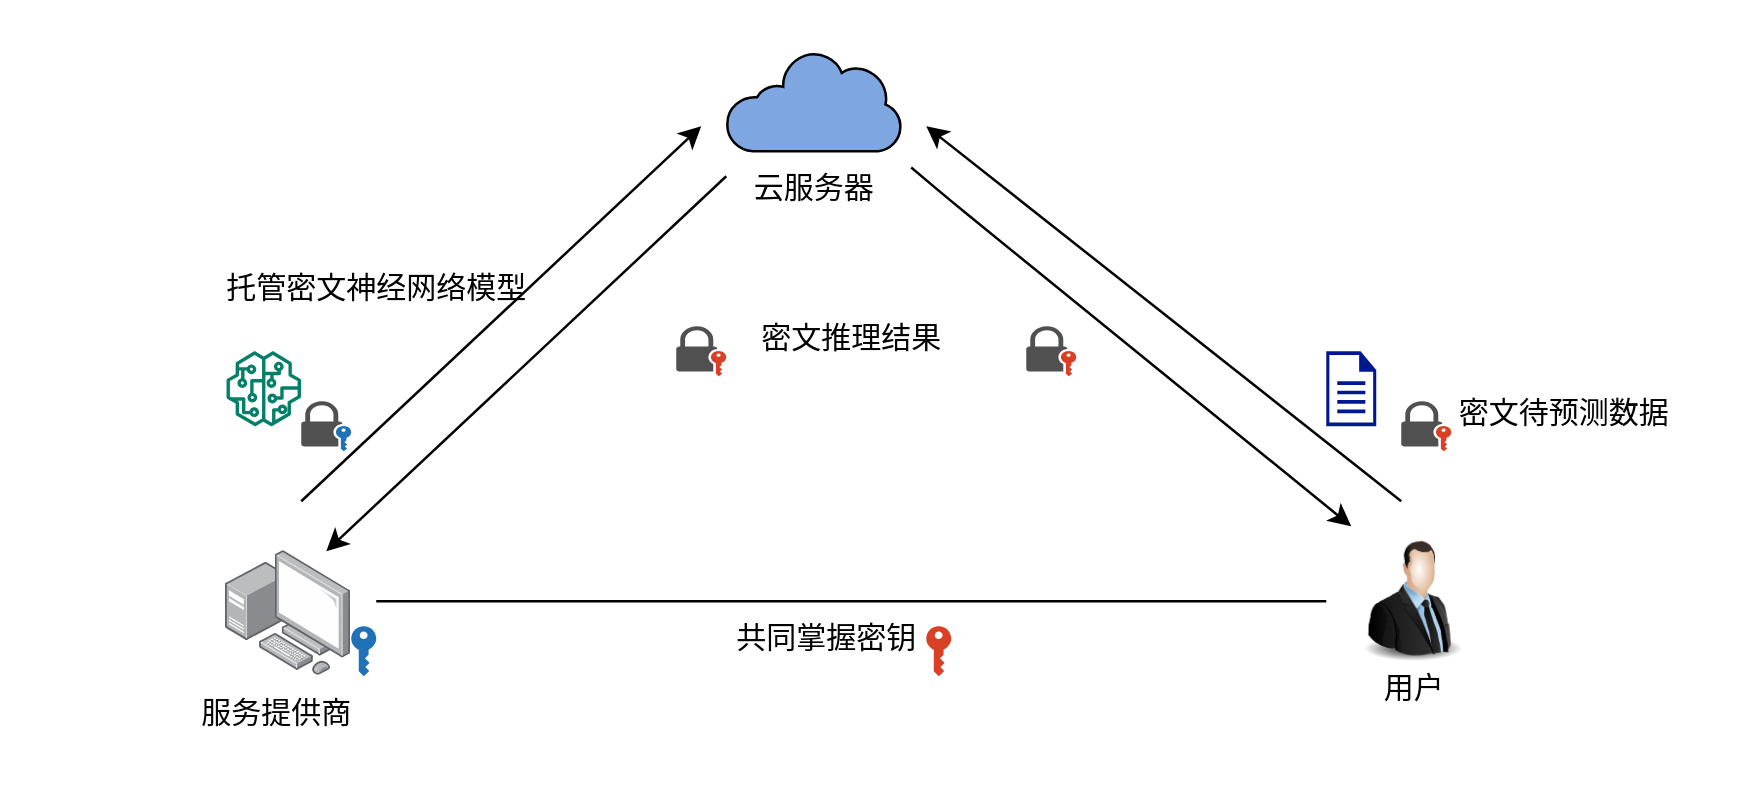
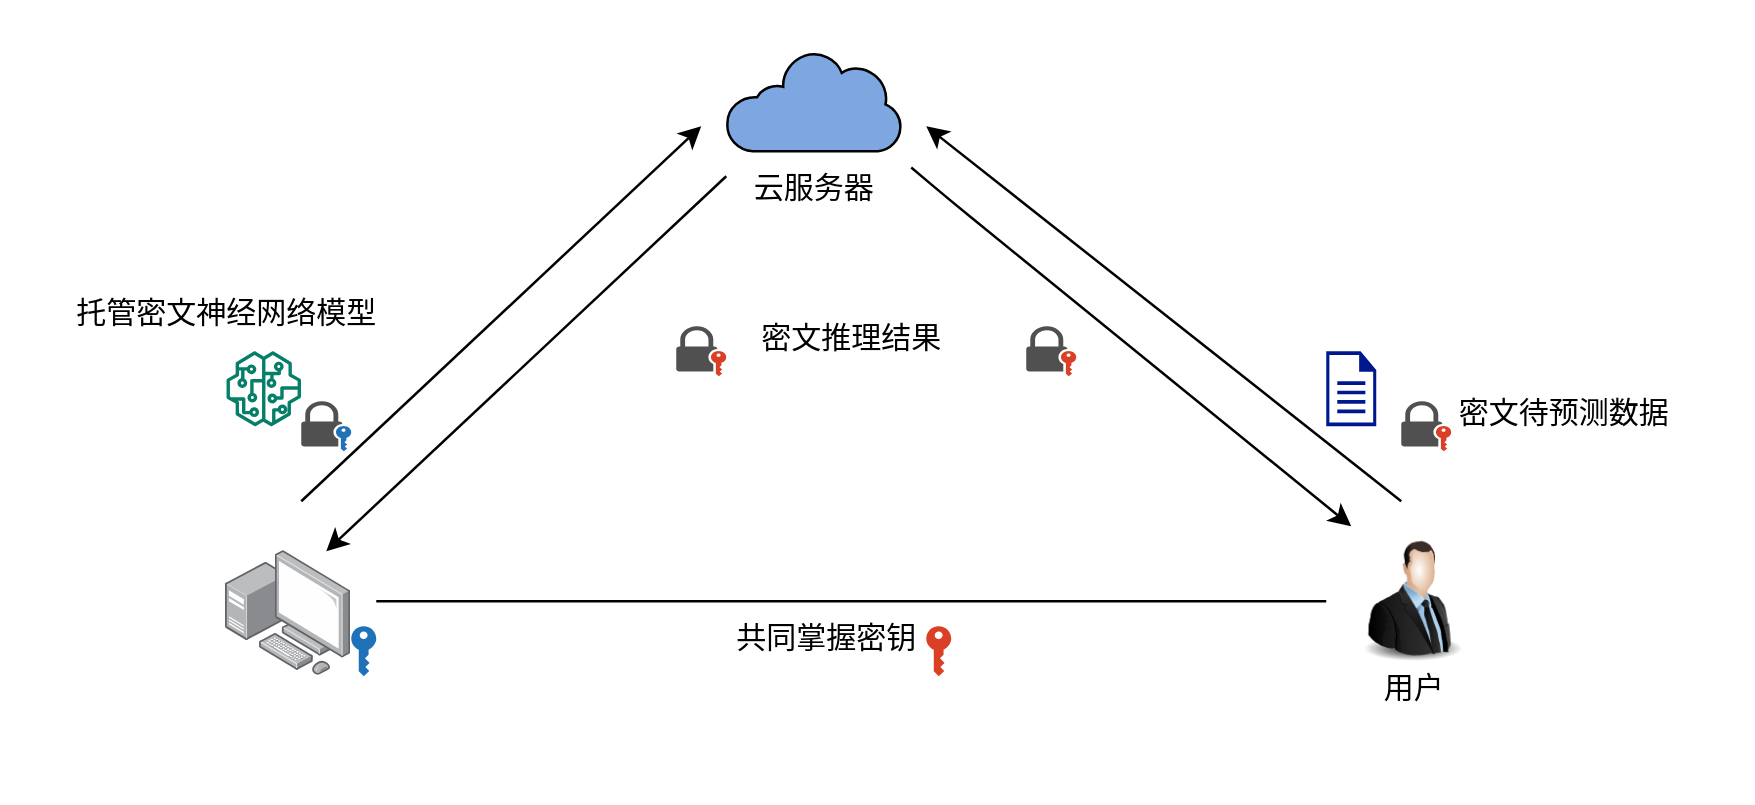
(376, 289) -> (226, 314)
(276, 714) -> none
